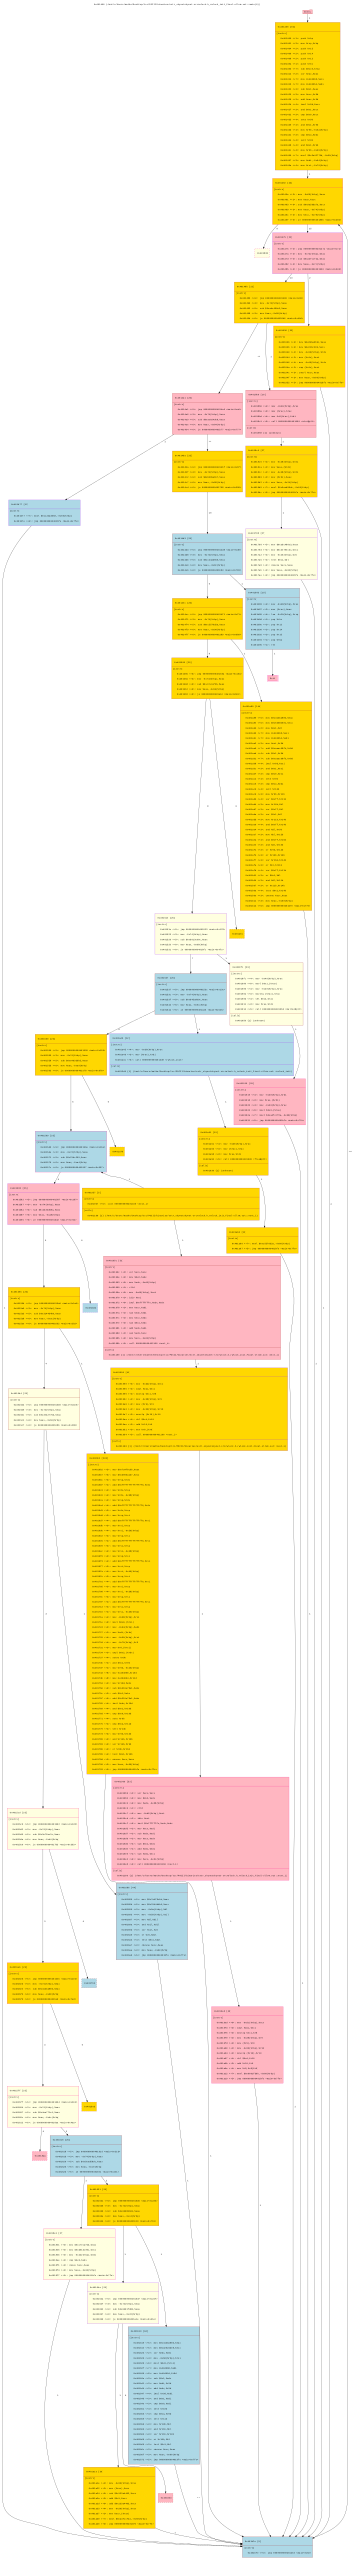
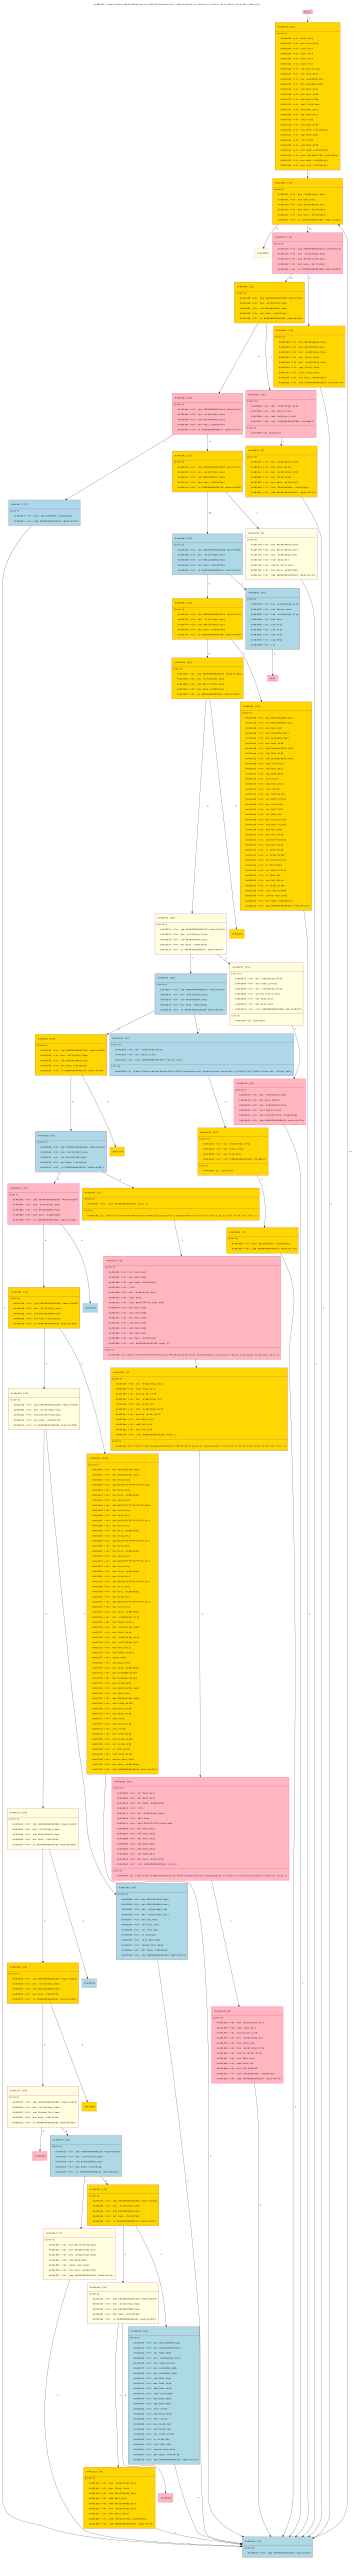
(281, 512) -> (242, 510)
(124, 1179) -> (117, 1180)
